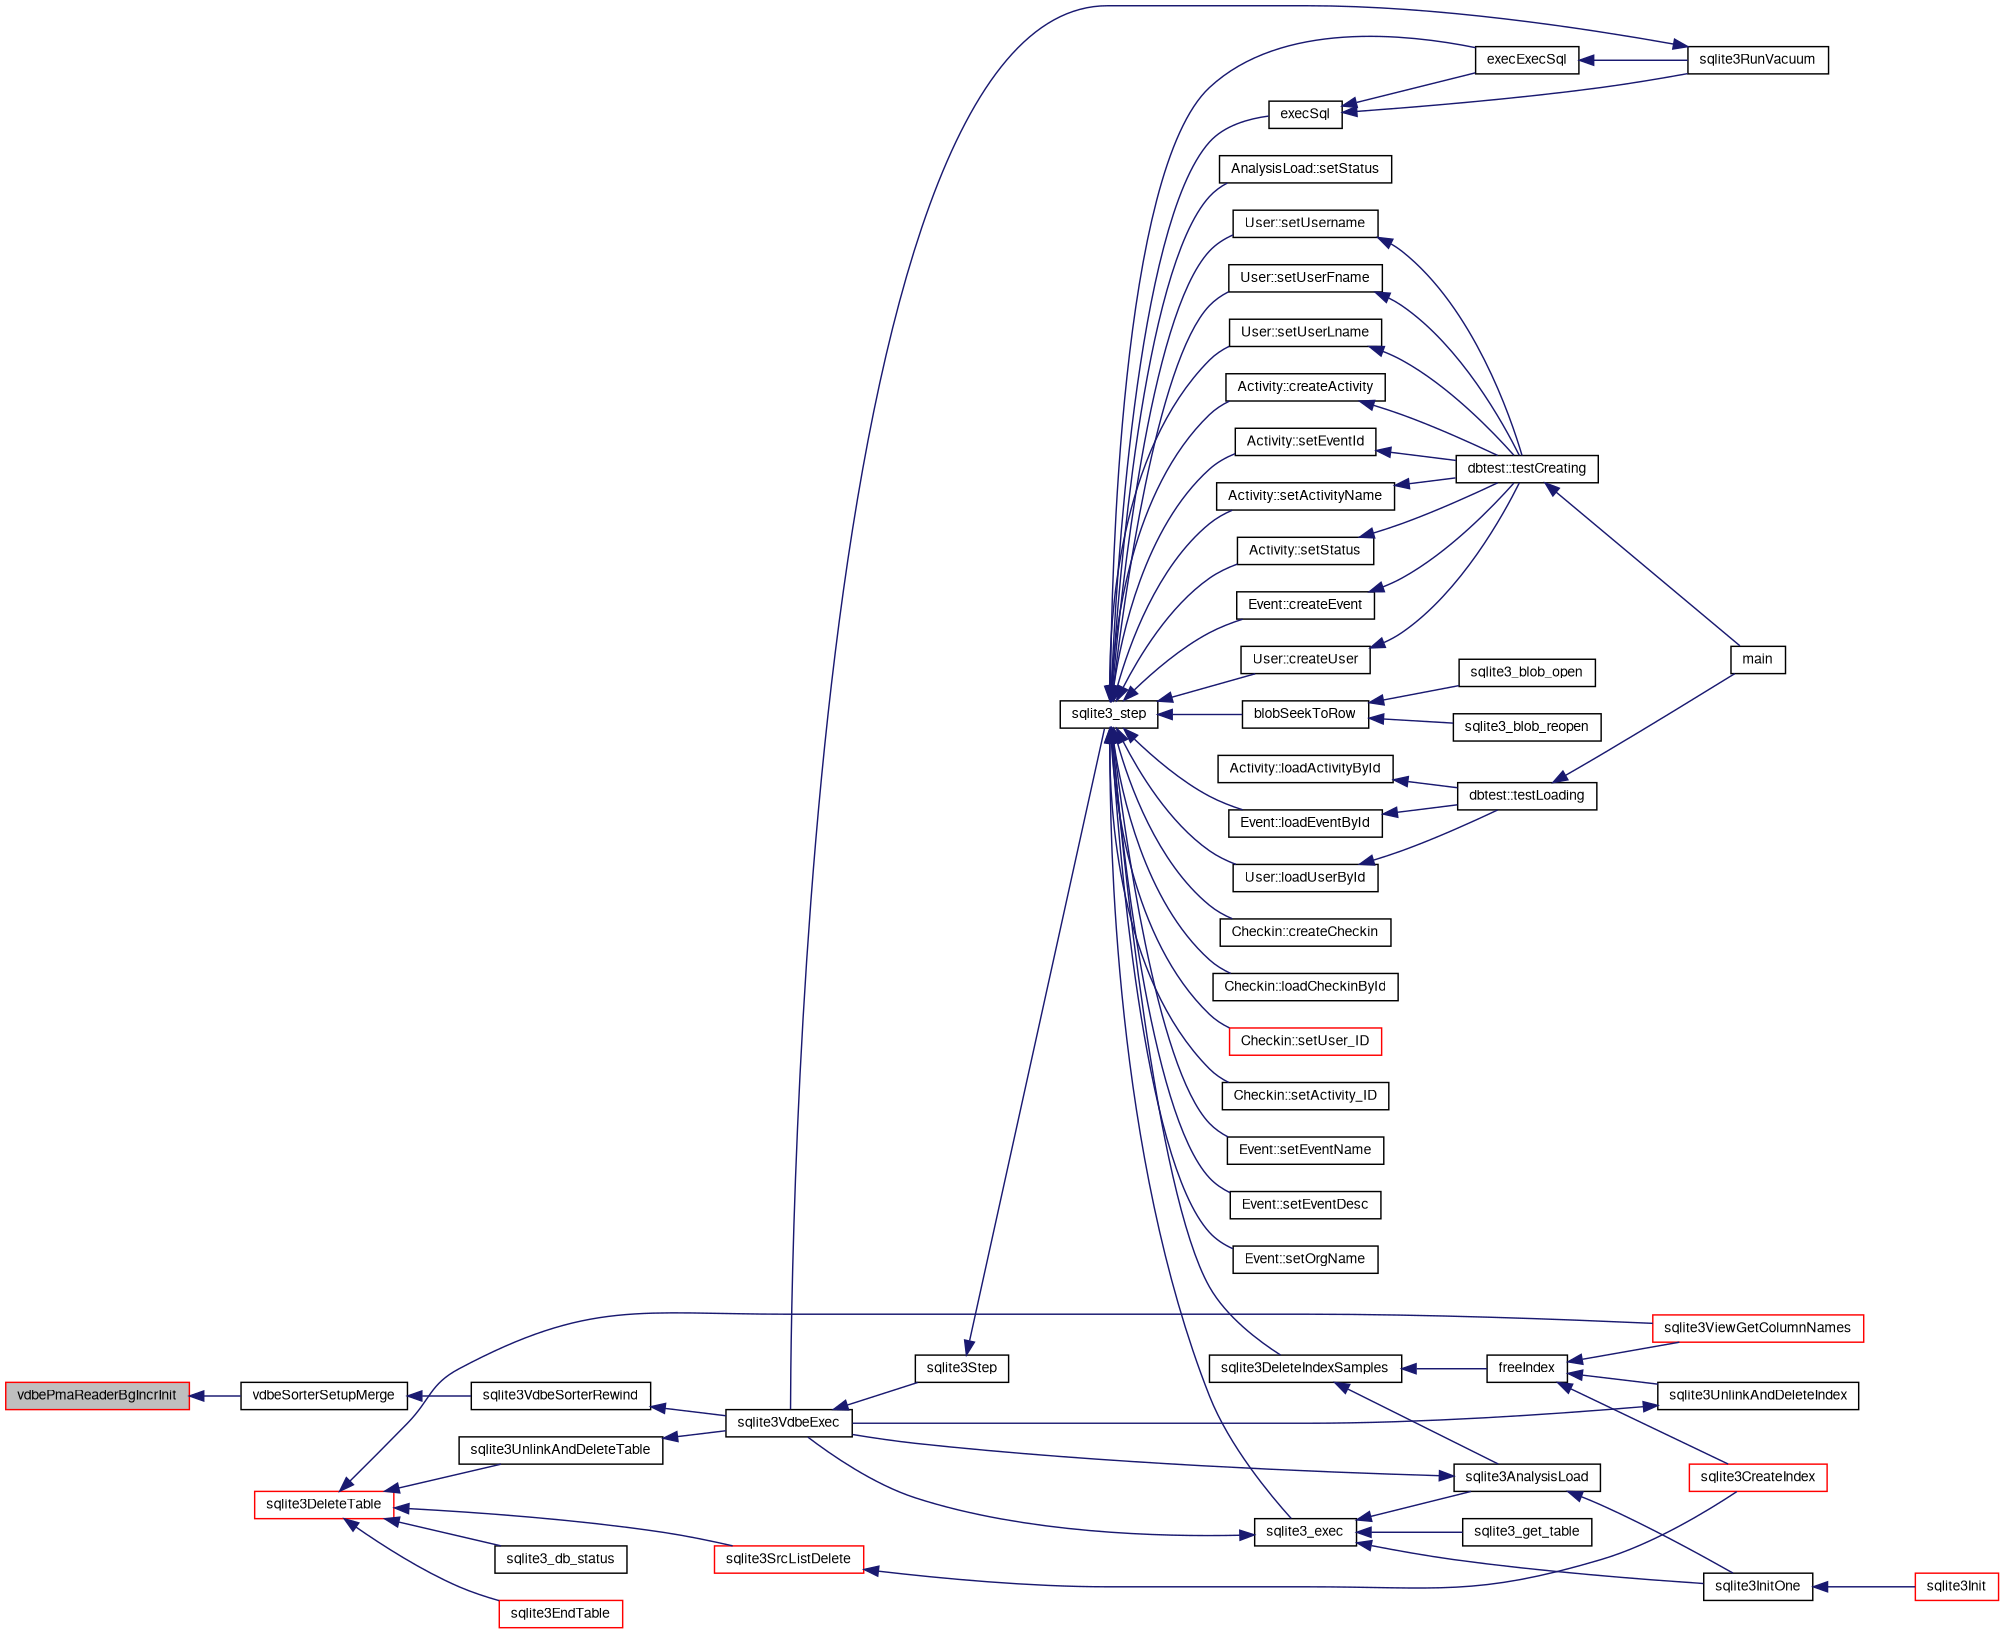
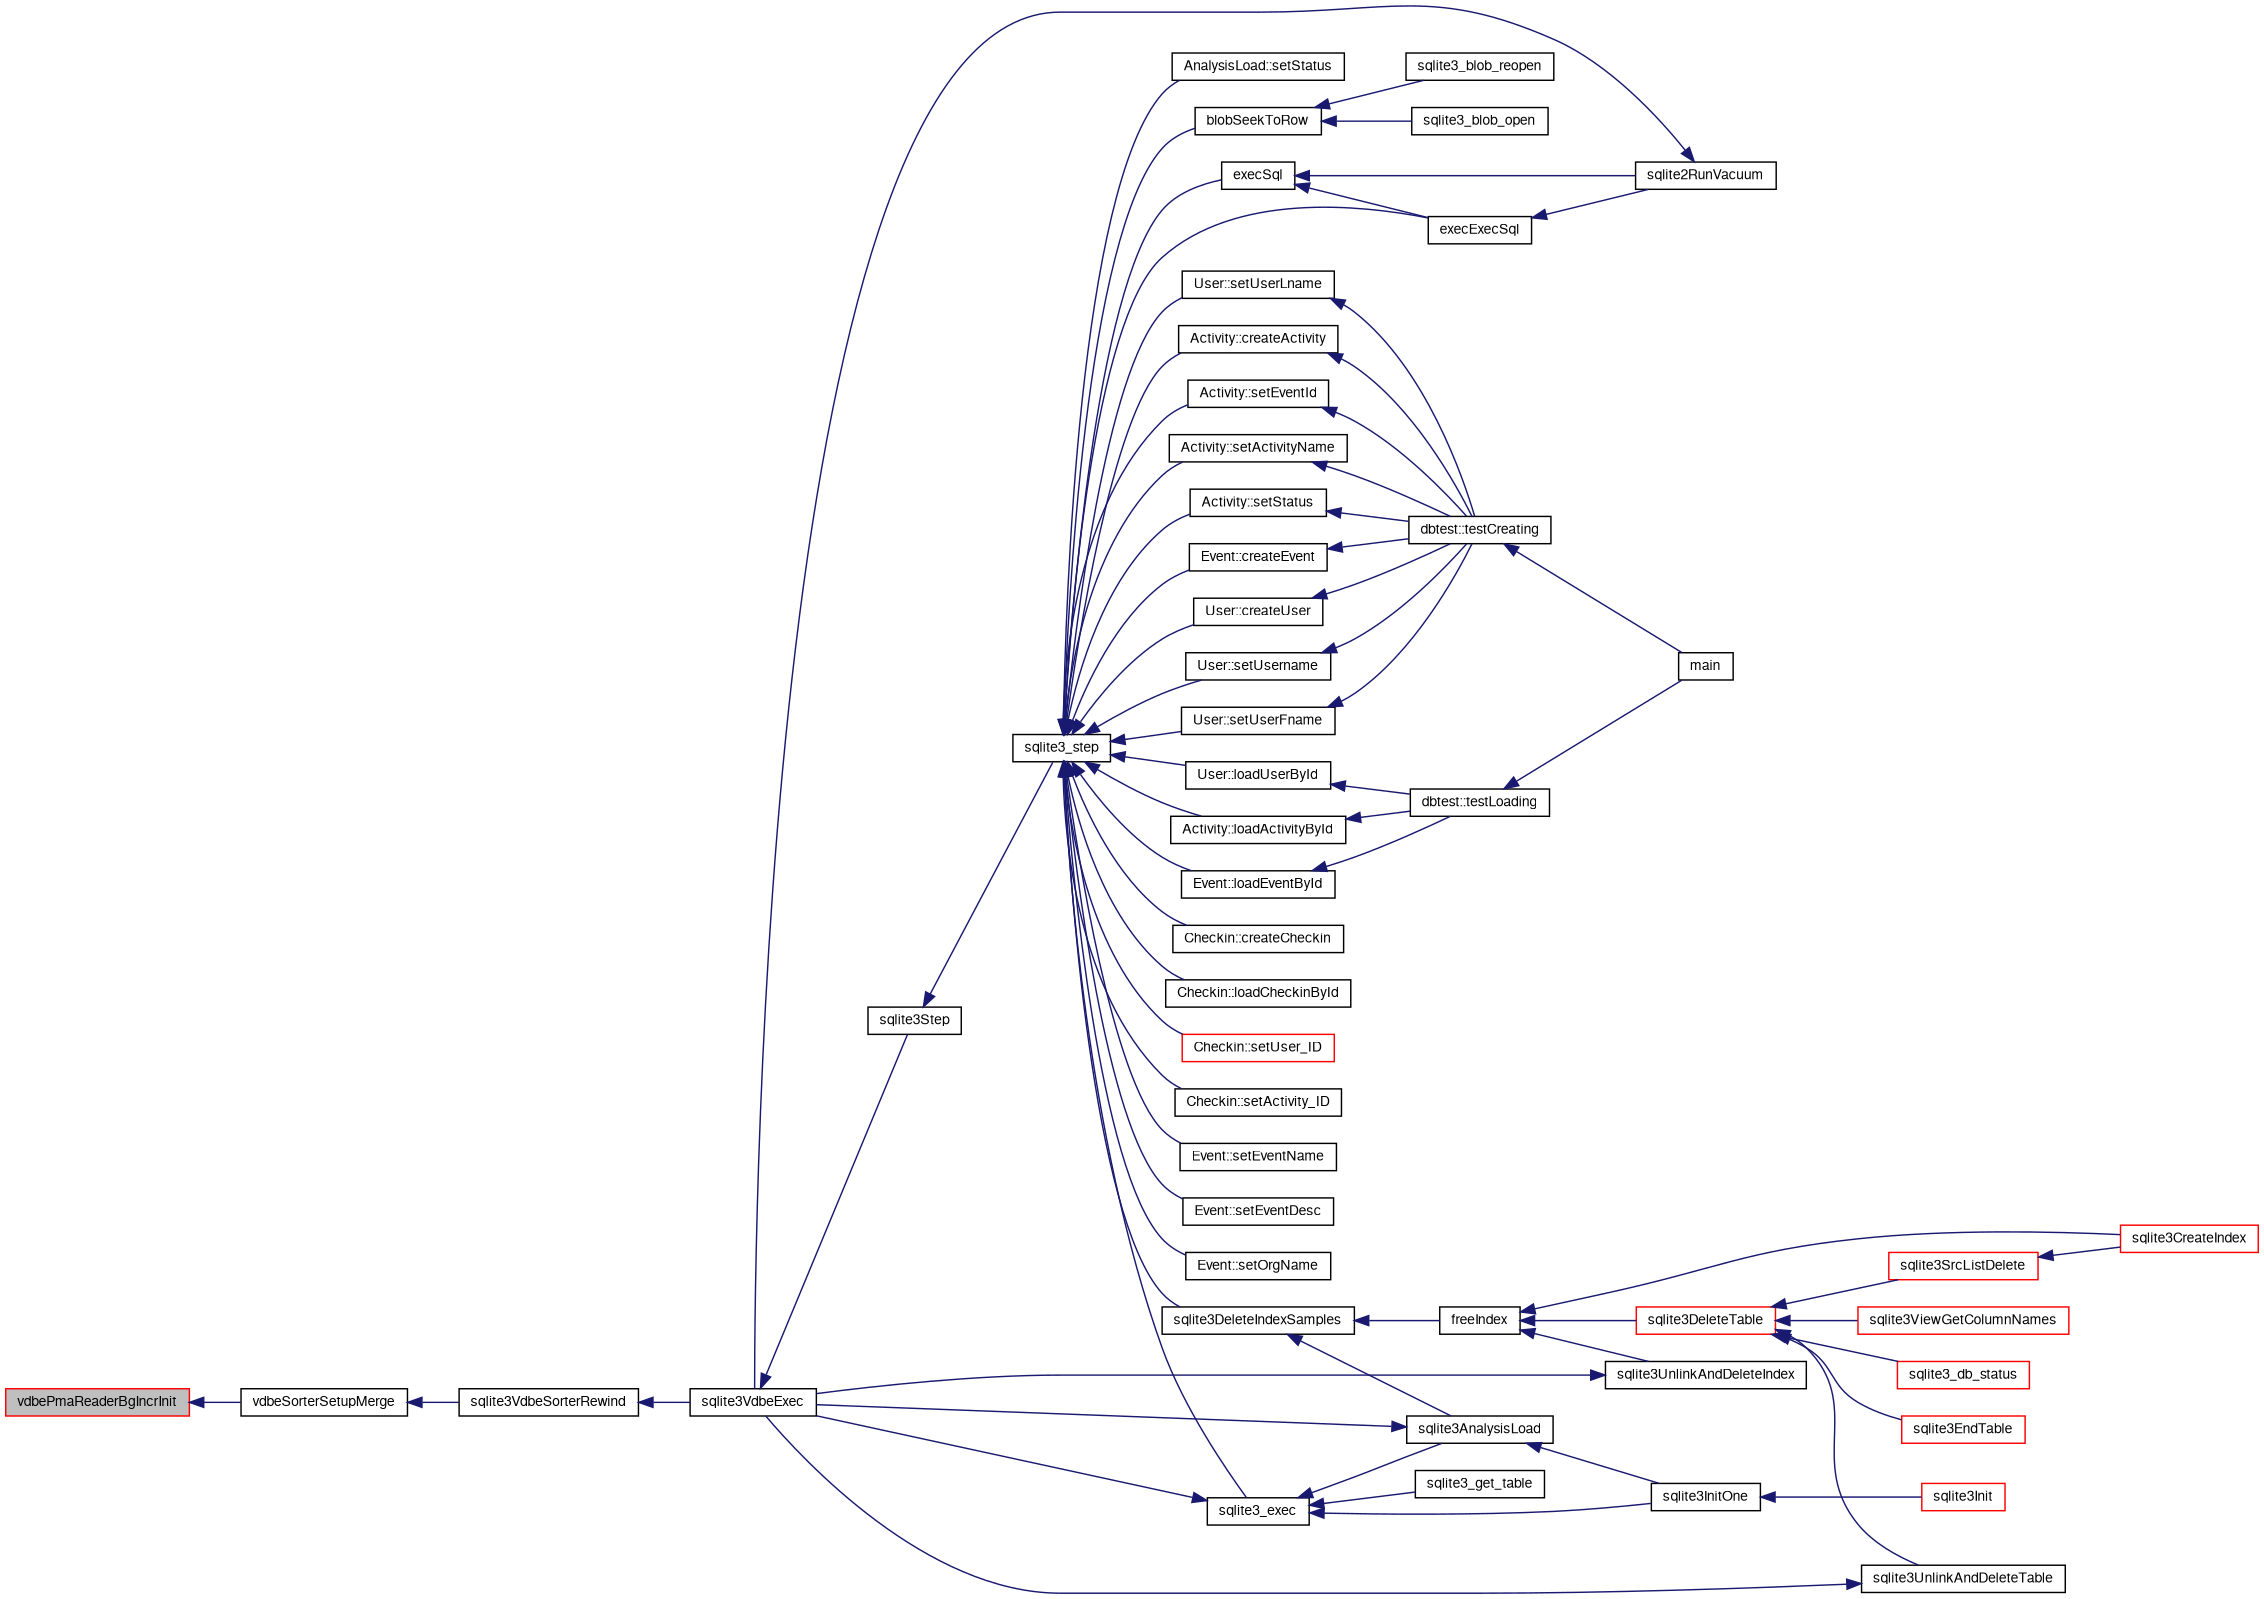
(1758, 60) -> (1706, 176)
none -> (1148, 796)
(1631, 1351) -> (1586, 1321)
(561, 1560) -> (1963, 1375)
